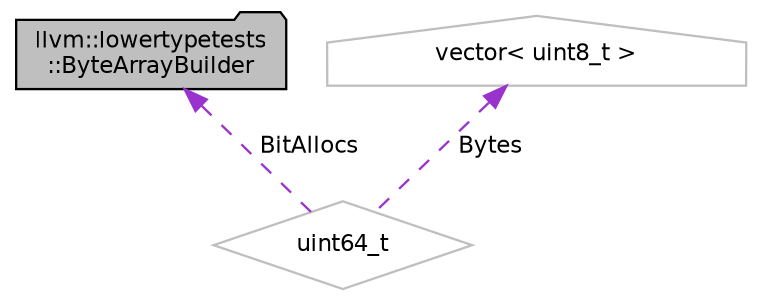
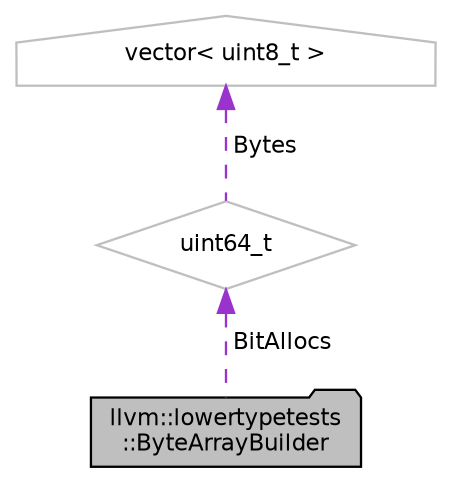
(256, 159) -> (226, 356)
